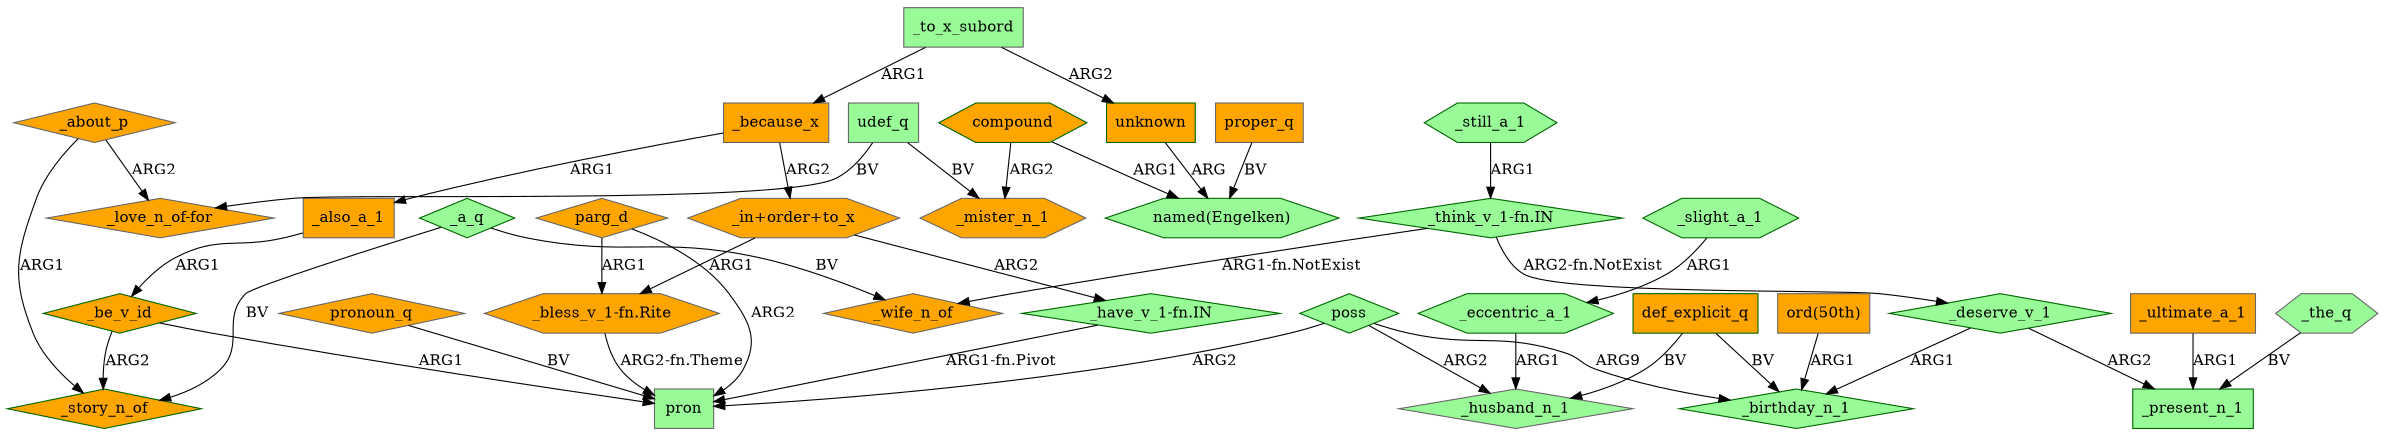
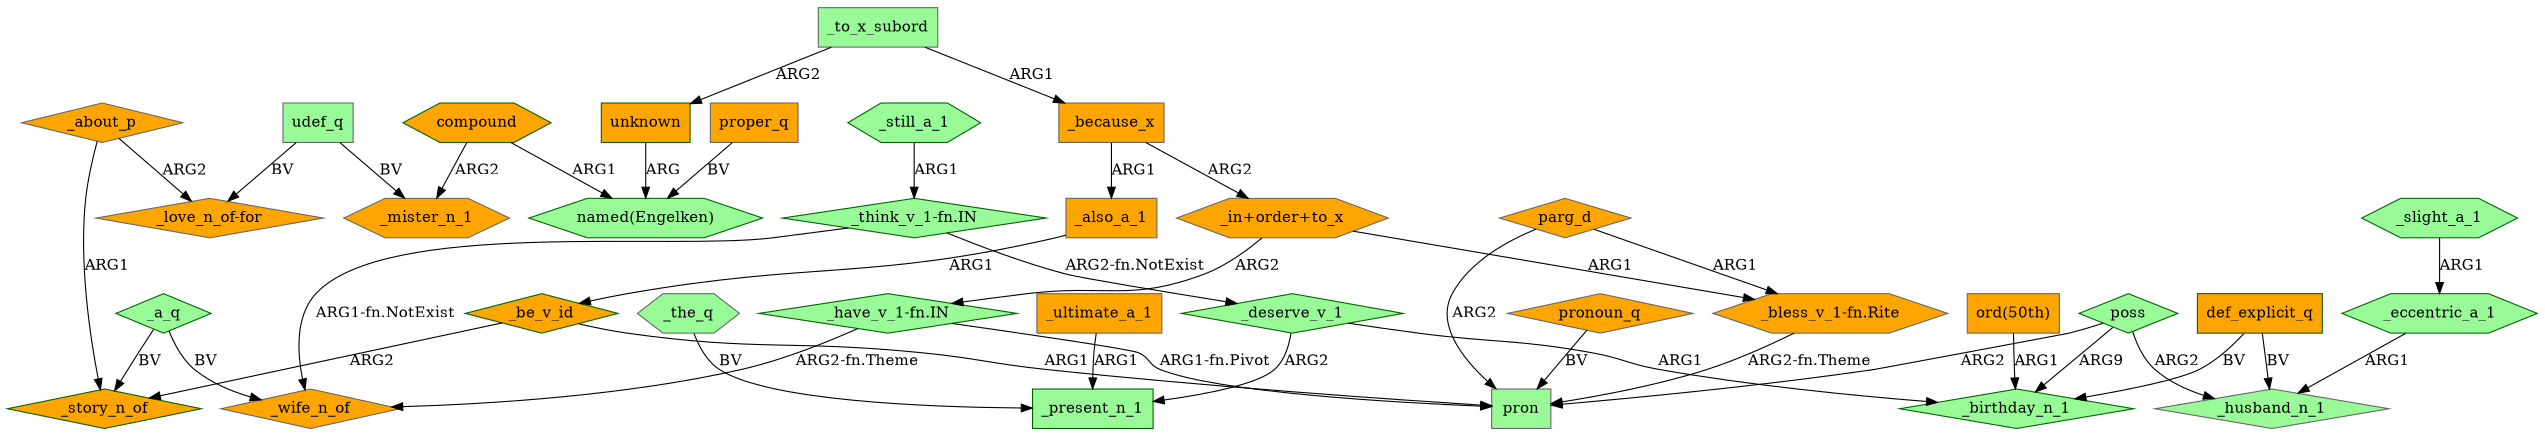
none -> (634, 388)
